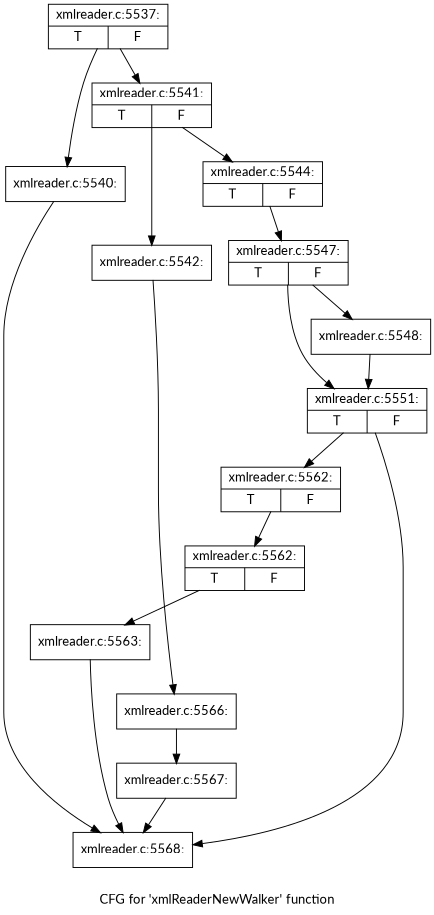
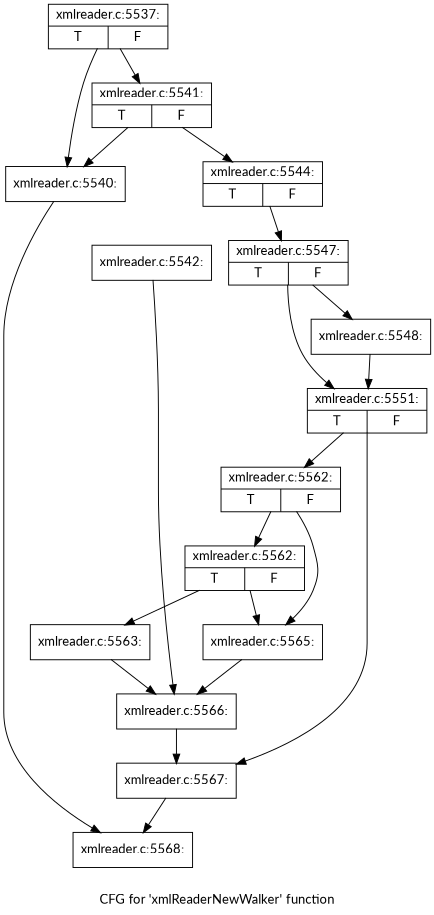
(152, 182) -> (110, 144)
none -> (263, 642)
(403, 701) -> (367, 628)
(97, 743) -> (130, 674)
